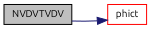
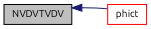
(85, 21) -> (95, 8)
